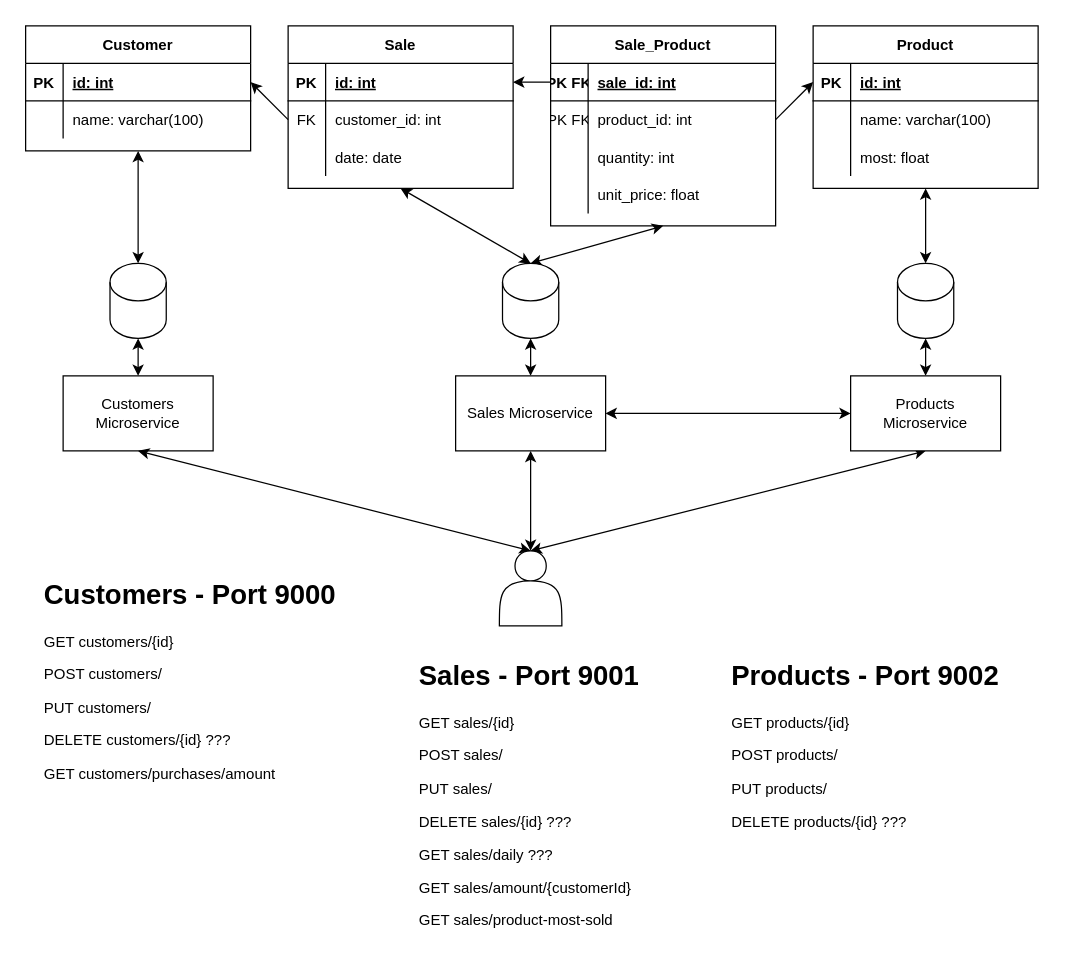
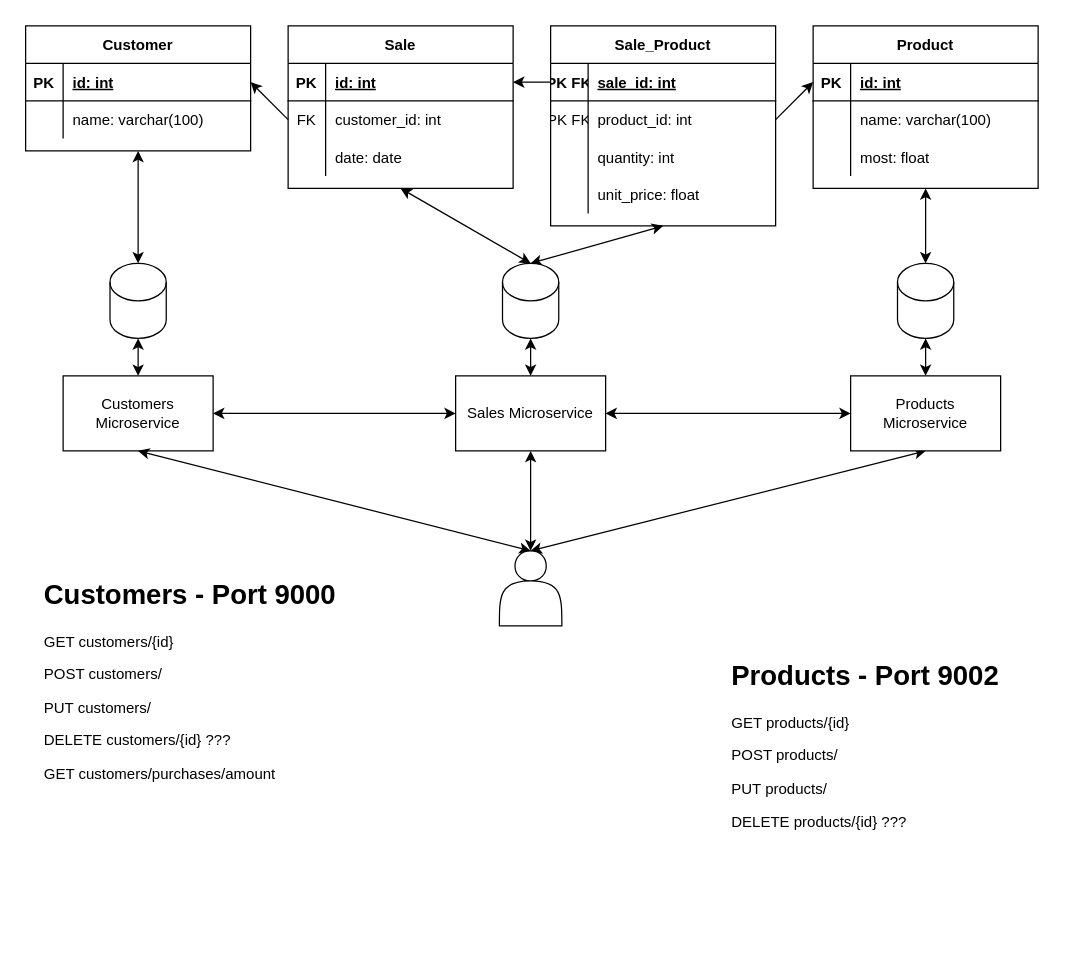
none -> (334, 413)
(551, 801) -> none
